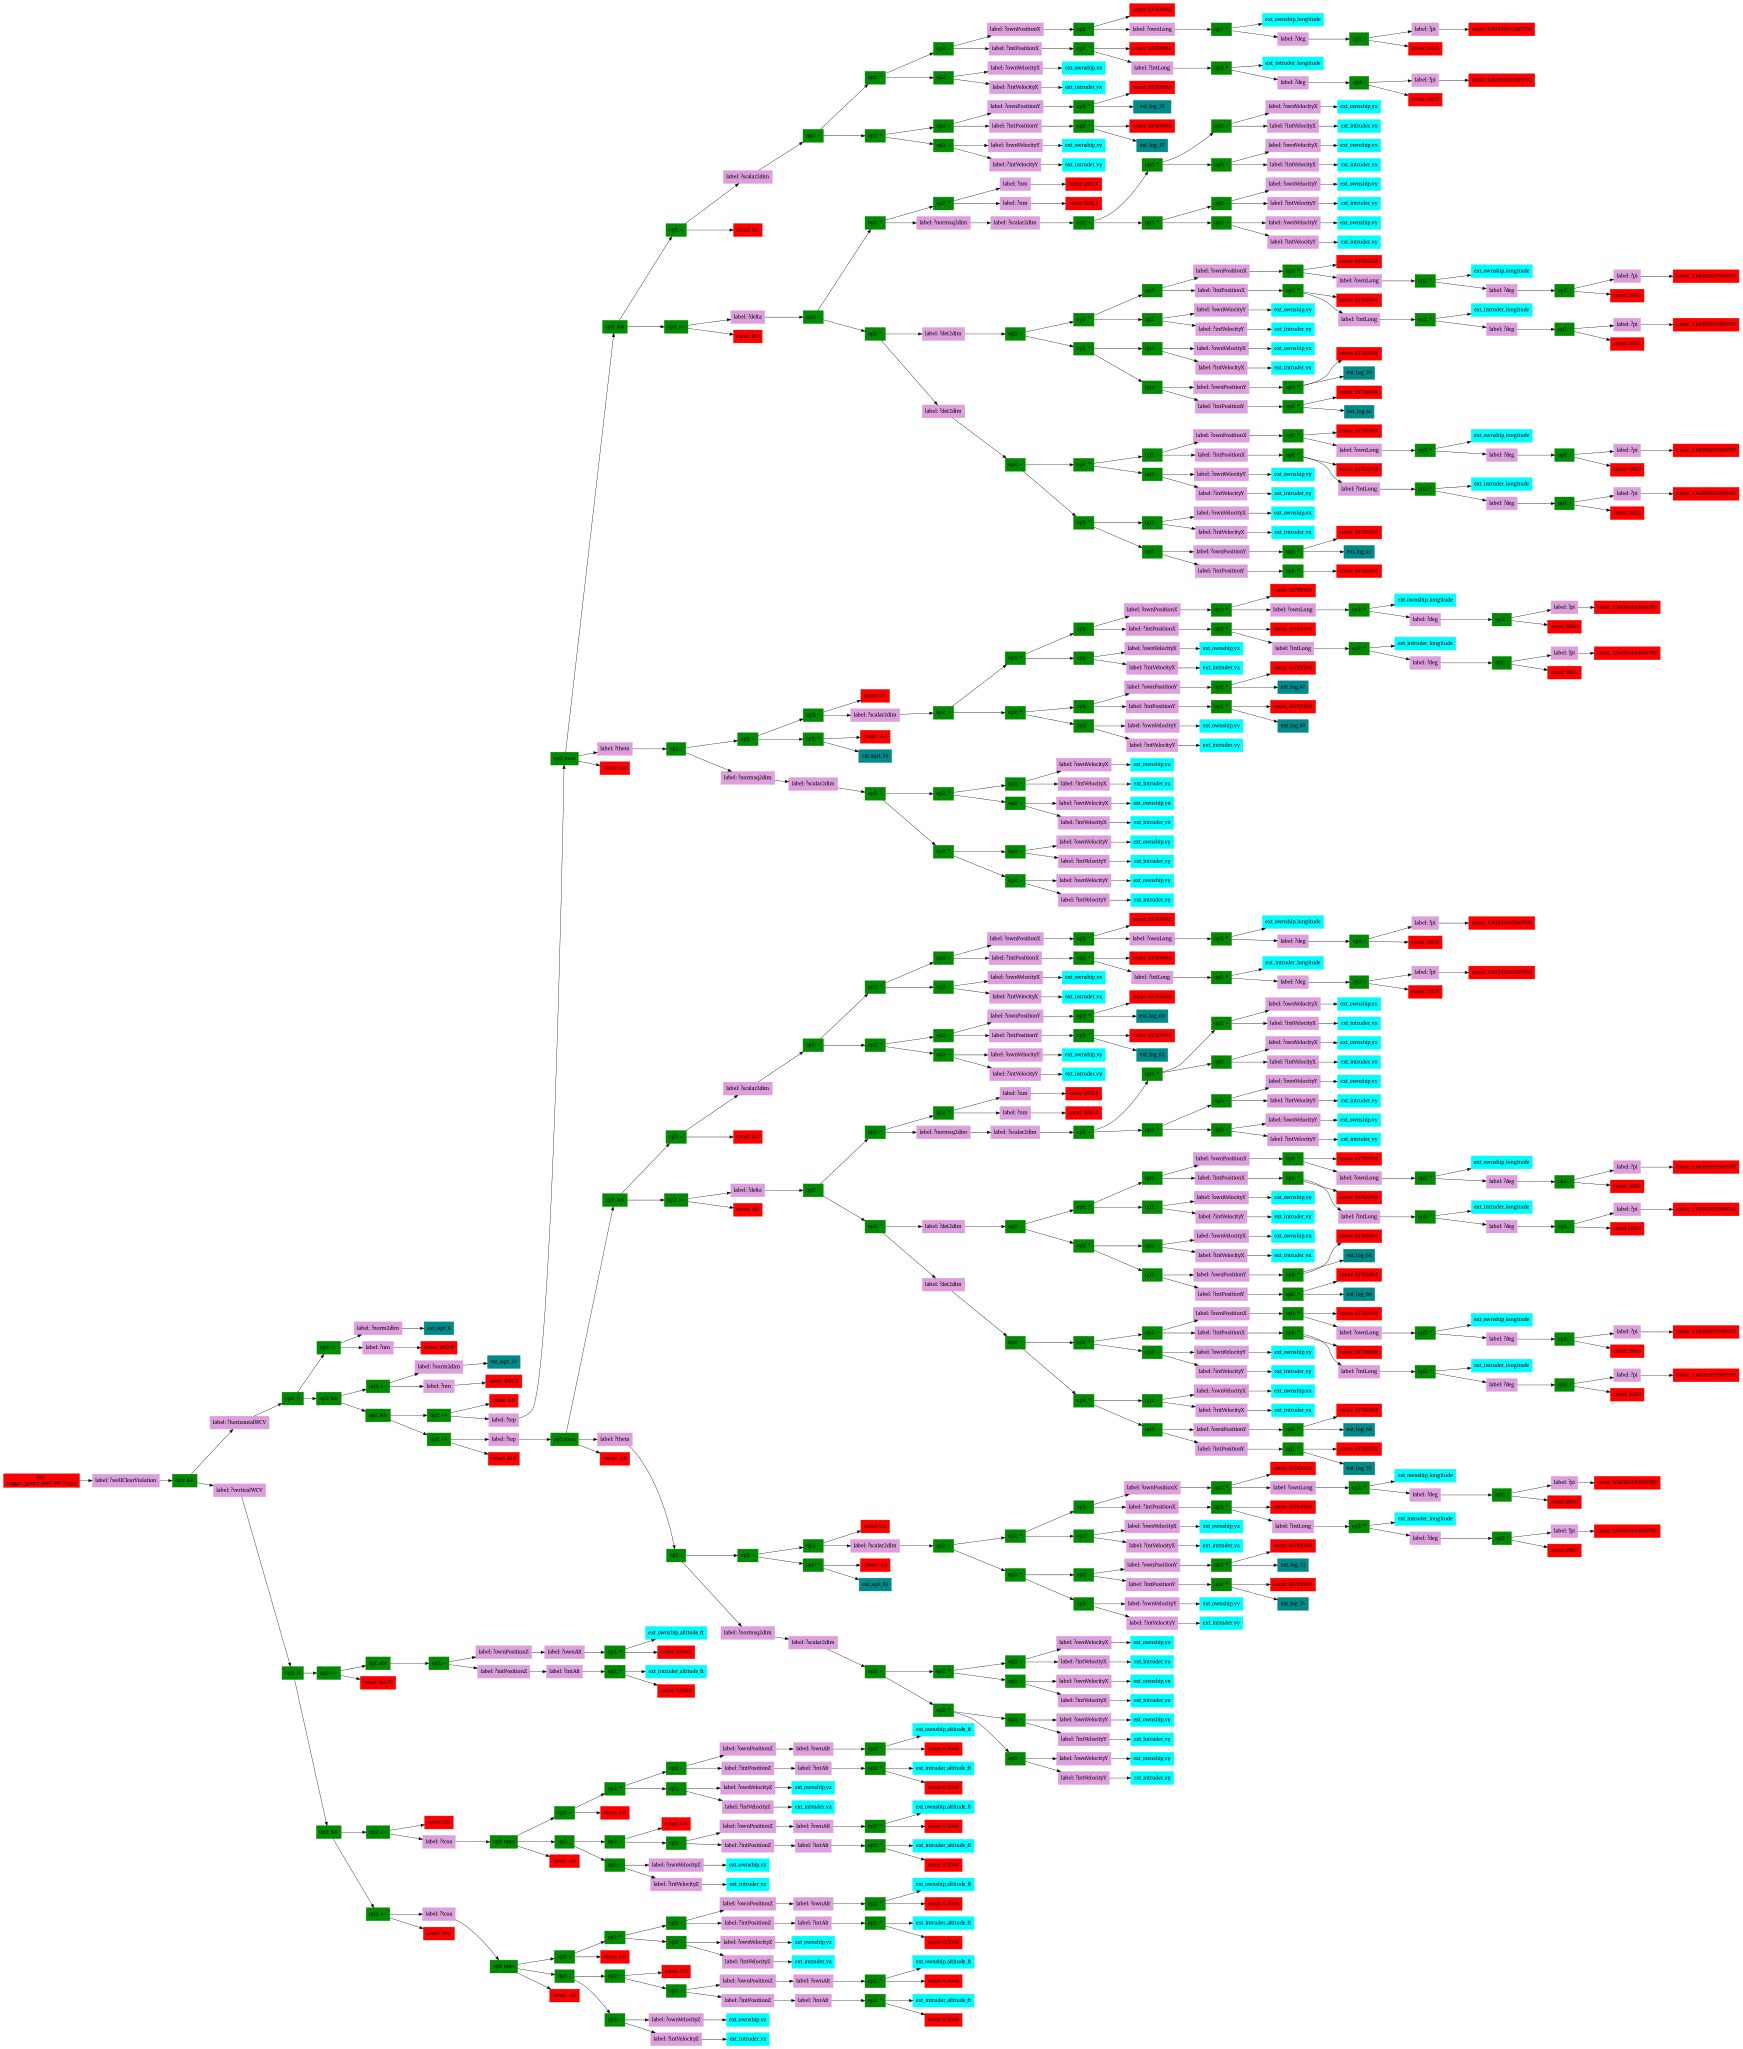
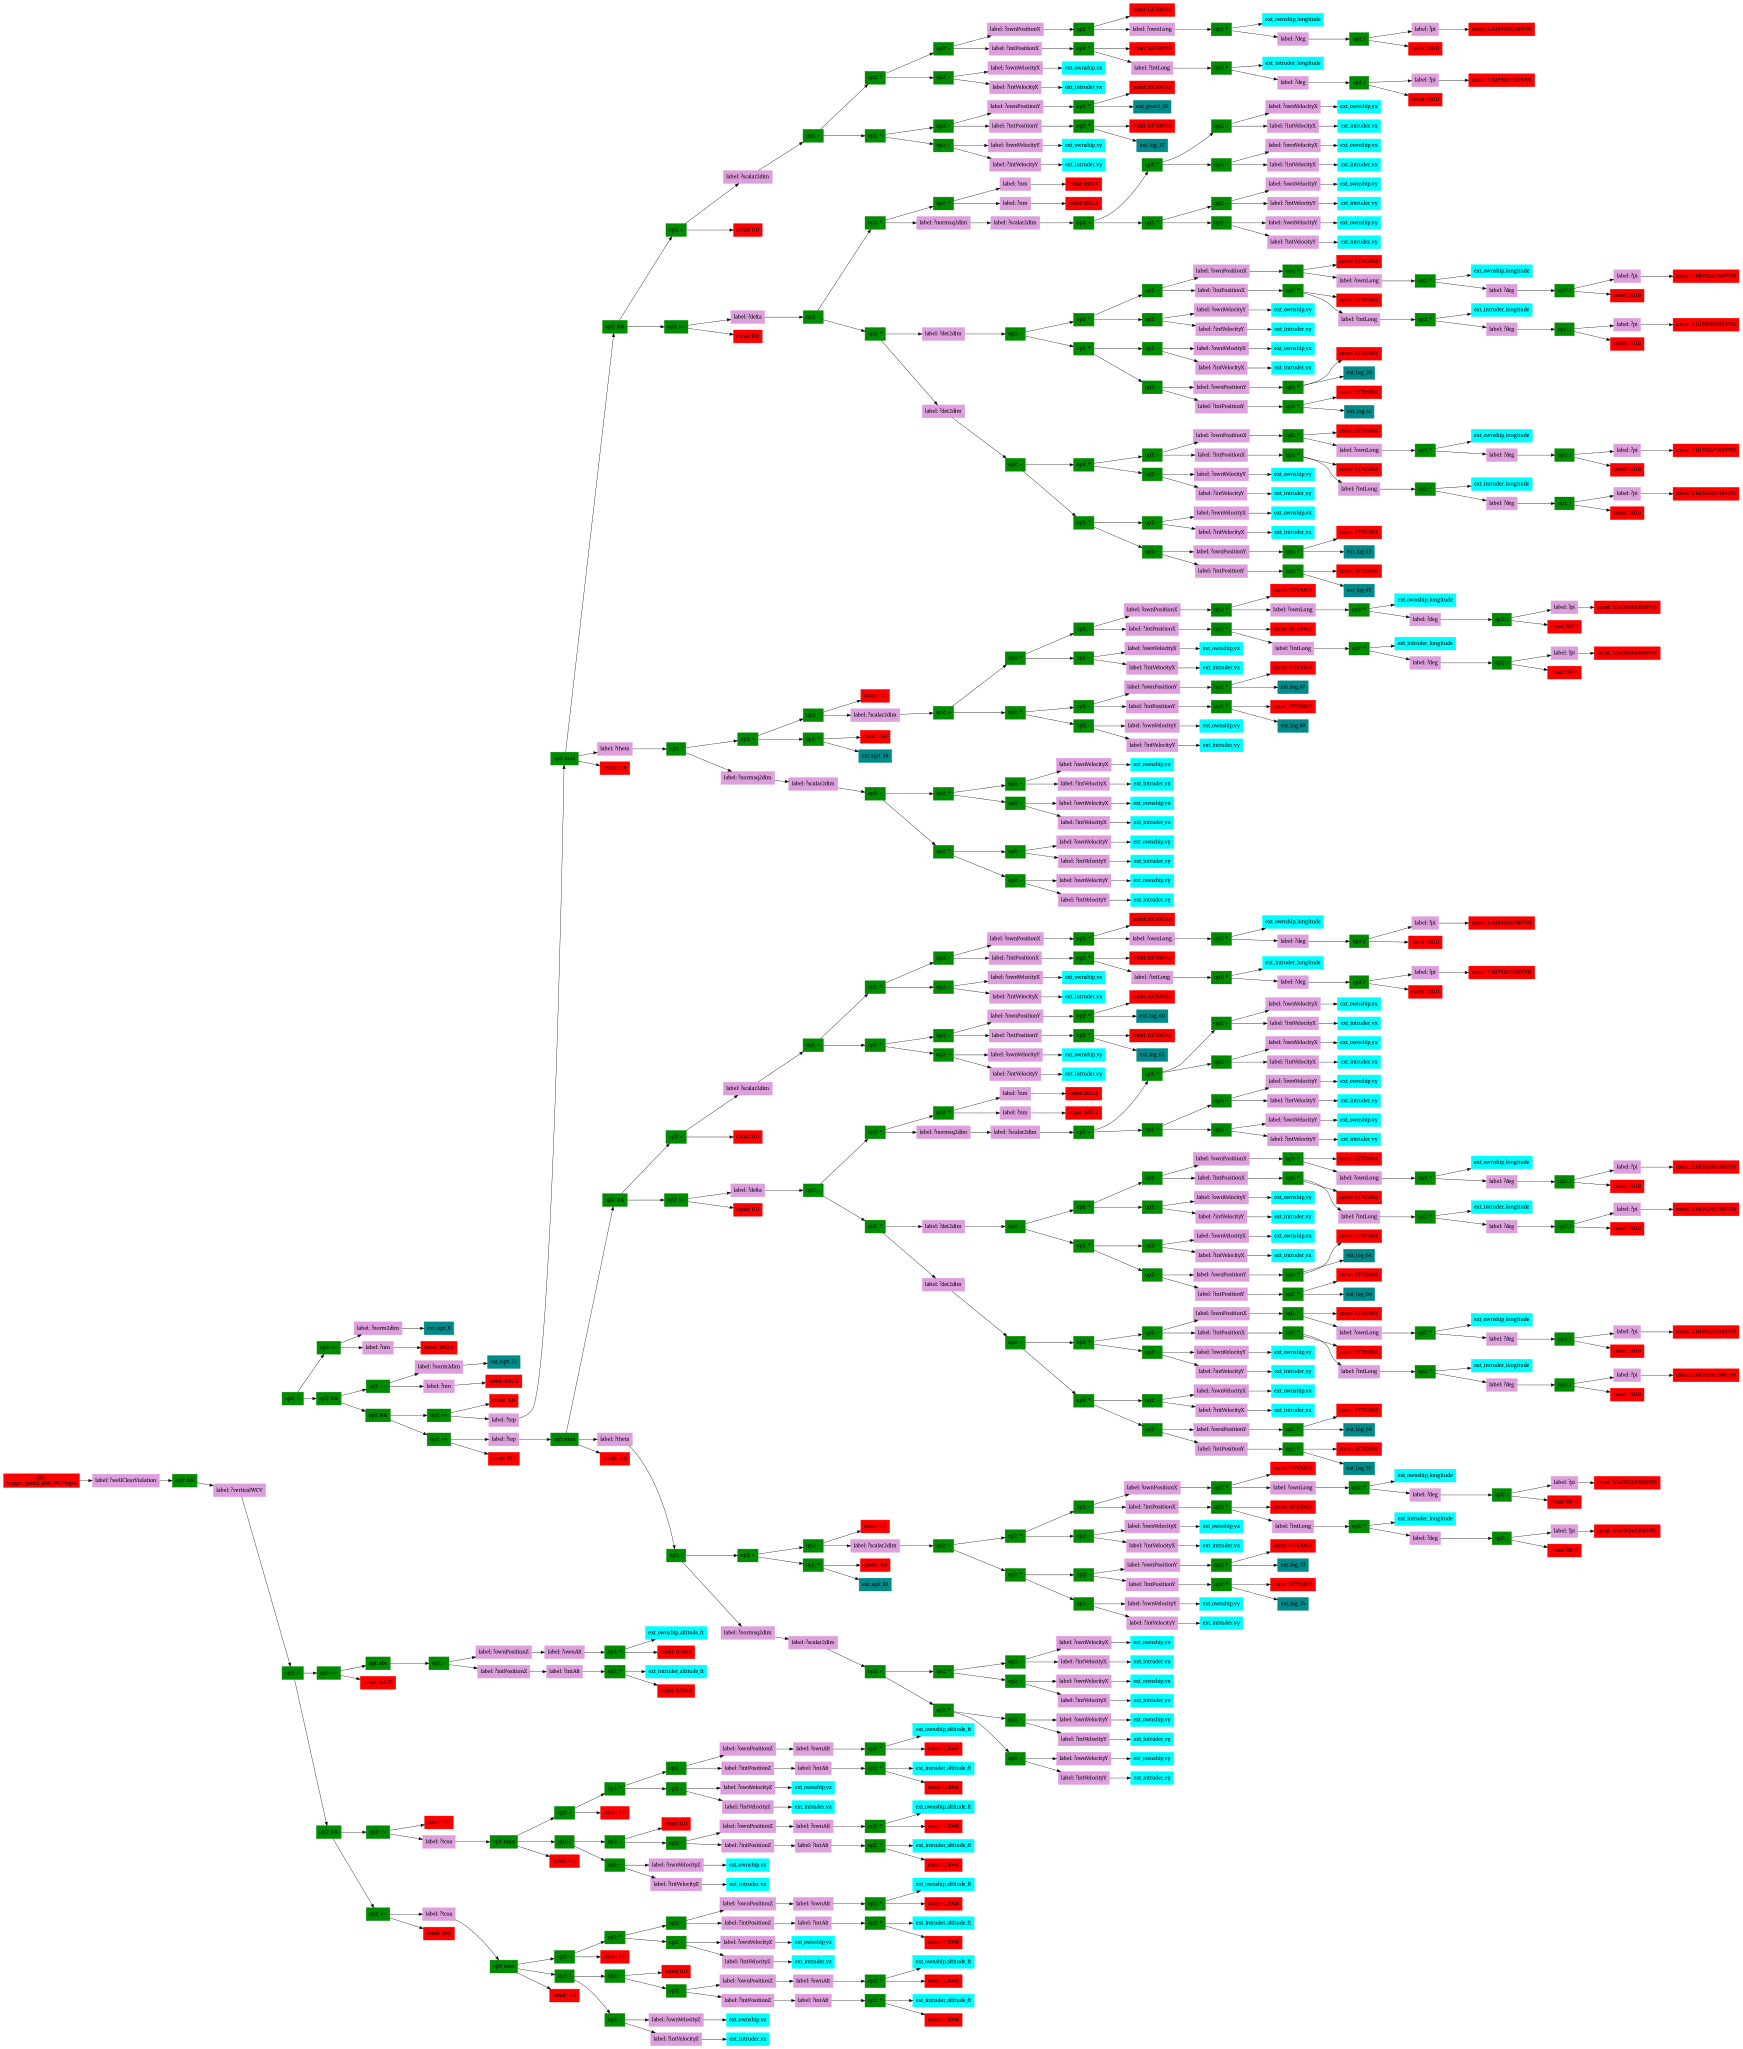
(1152, 107) -> (1152, 107)
none -> (1359, 591)
(240, 1423) -> none
